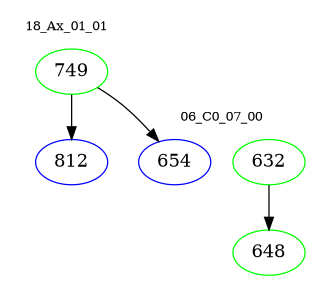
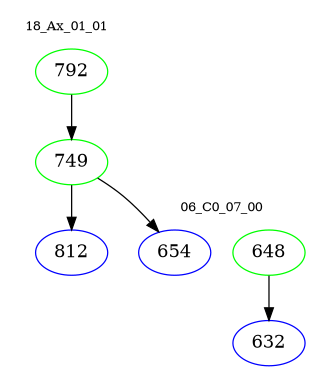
none -> (72, 72)
(269, 162) -> (269, 343)
(269, 201) -> (269, 292)
